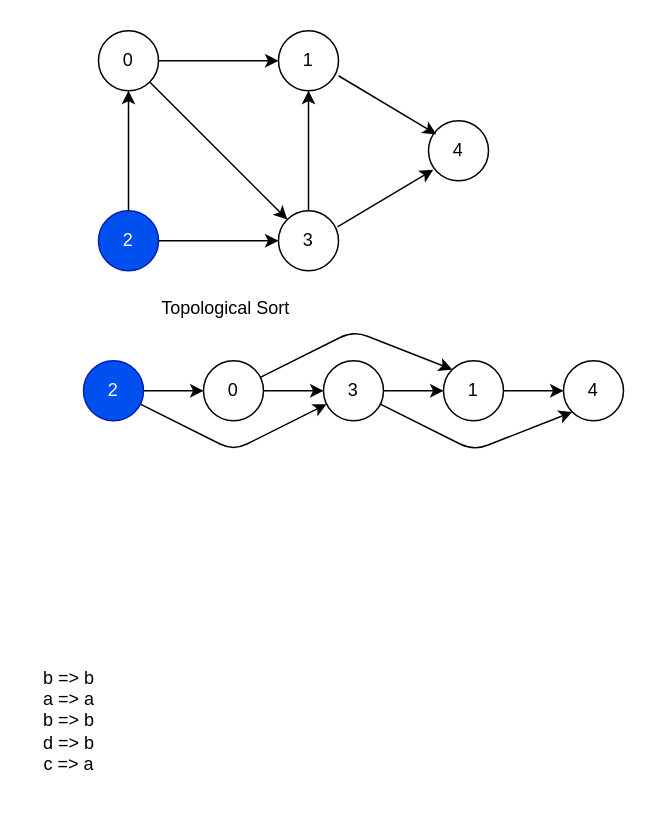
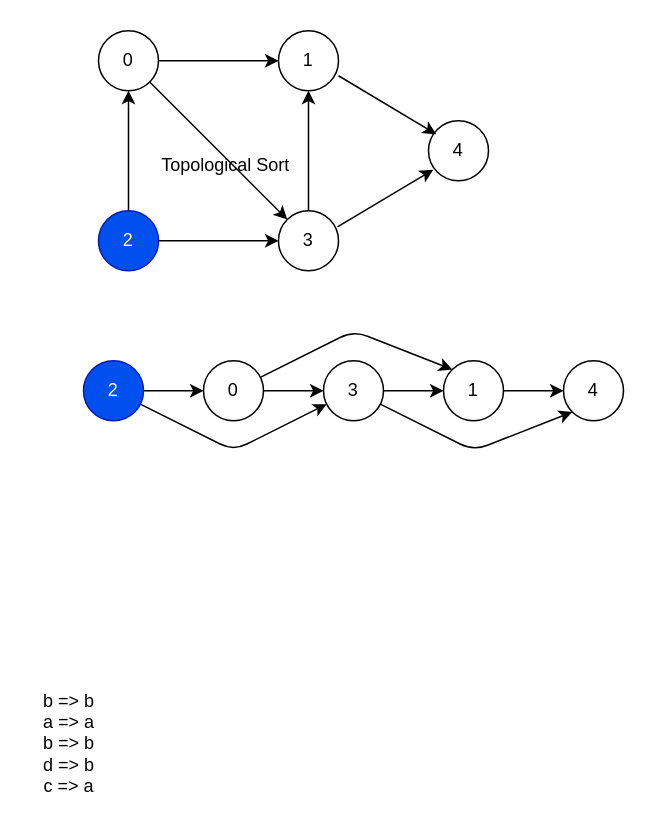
(226, 308) -> (226, 166)
(68, 721) -> (68, 743)
